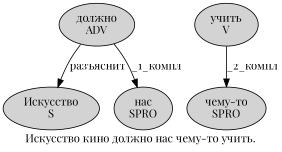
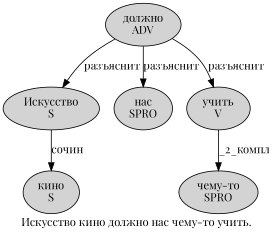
none -> (195, 56)
(157, 67) -> (171, 67)
none -> (51, 192)
